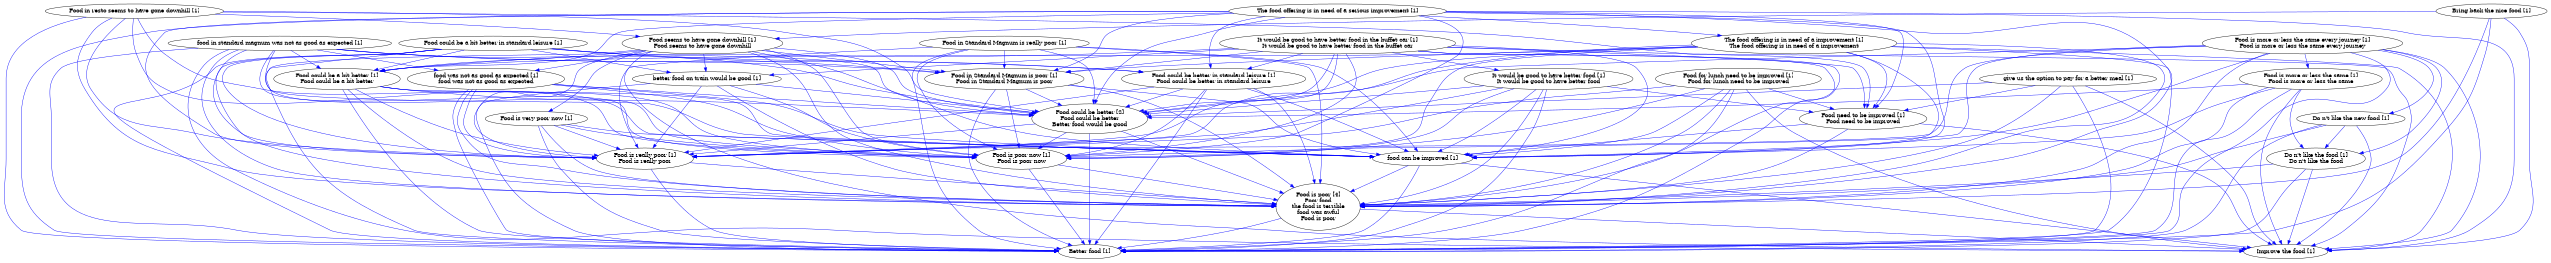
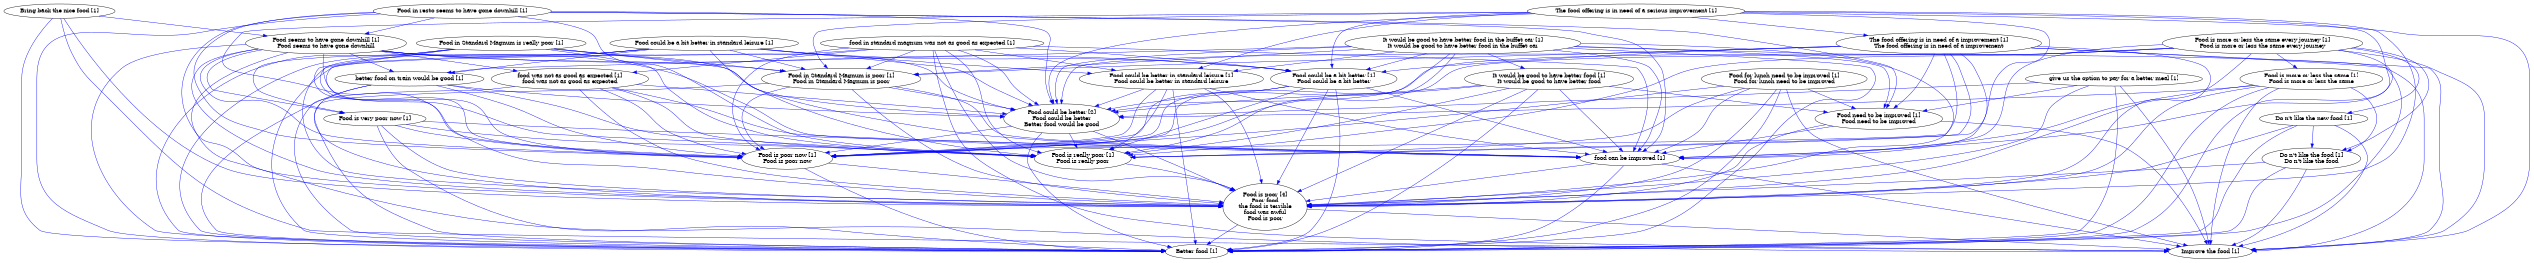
(1714, 16) -> none
(47, 63) -> none
none -> (255, 85)
(754, 237) -> none
